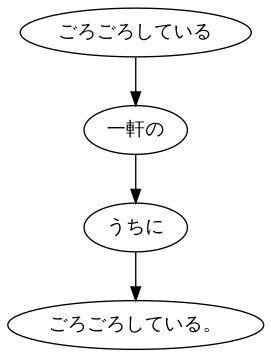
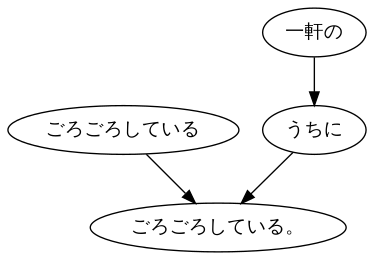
(136, 75) -> (166, 174)
